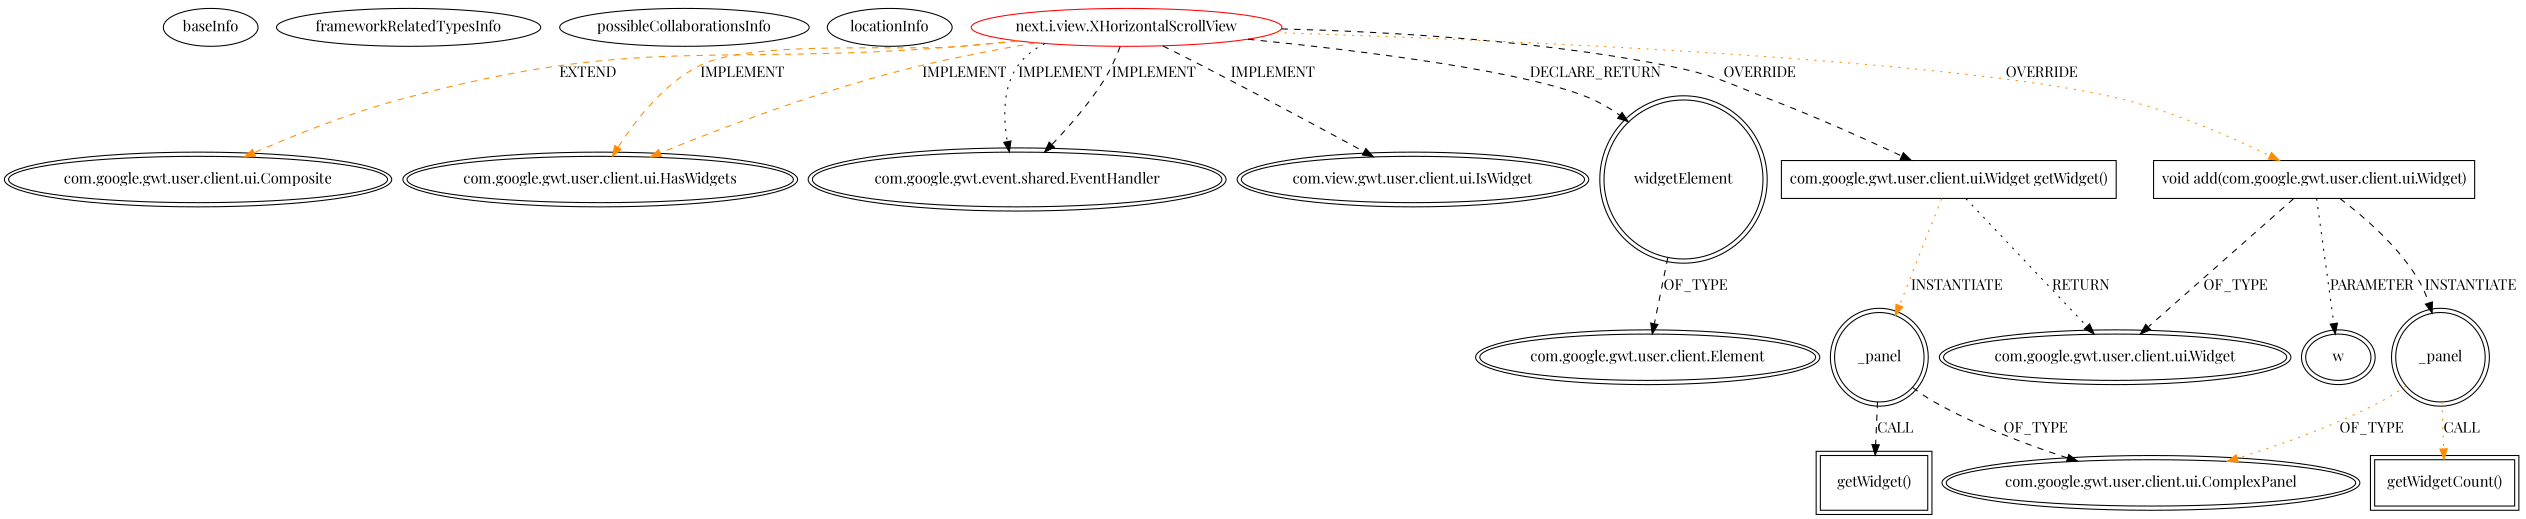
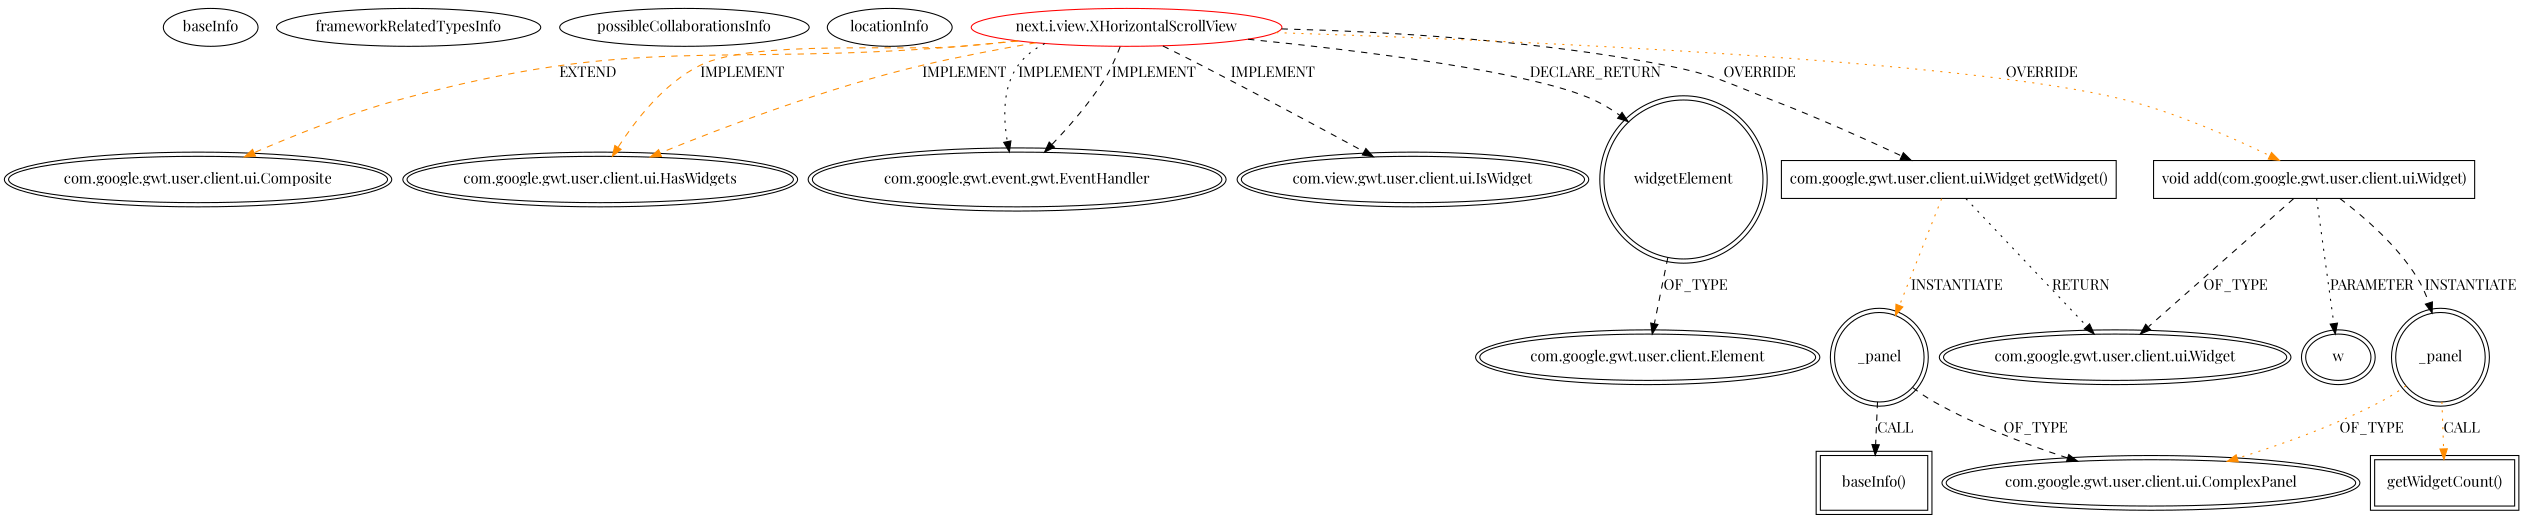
(1017, 179) -> (1017, 179)
(1874, 483) -> (1874, 483)
